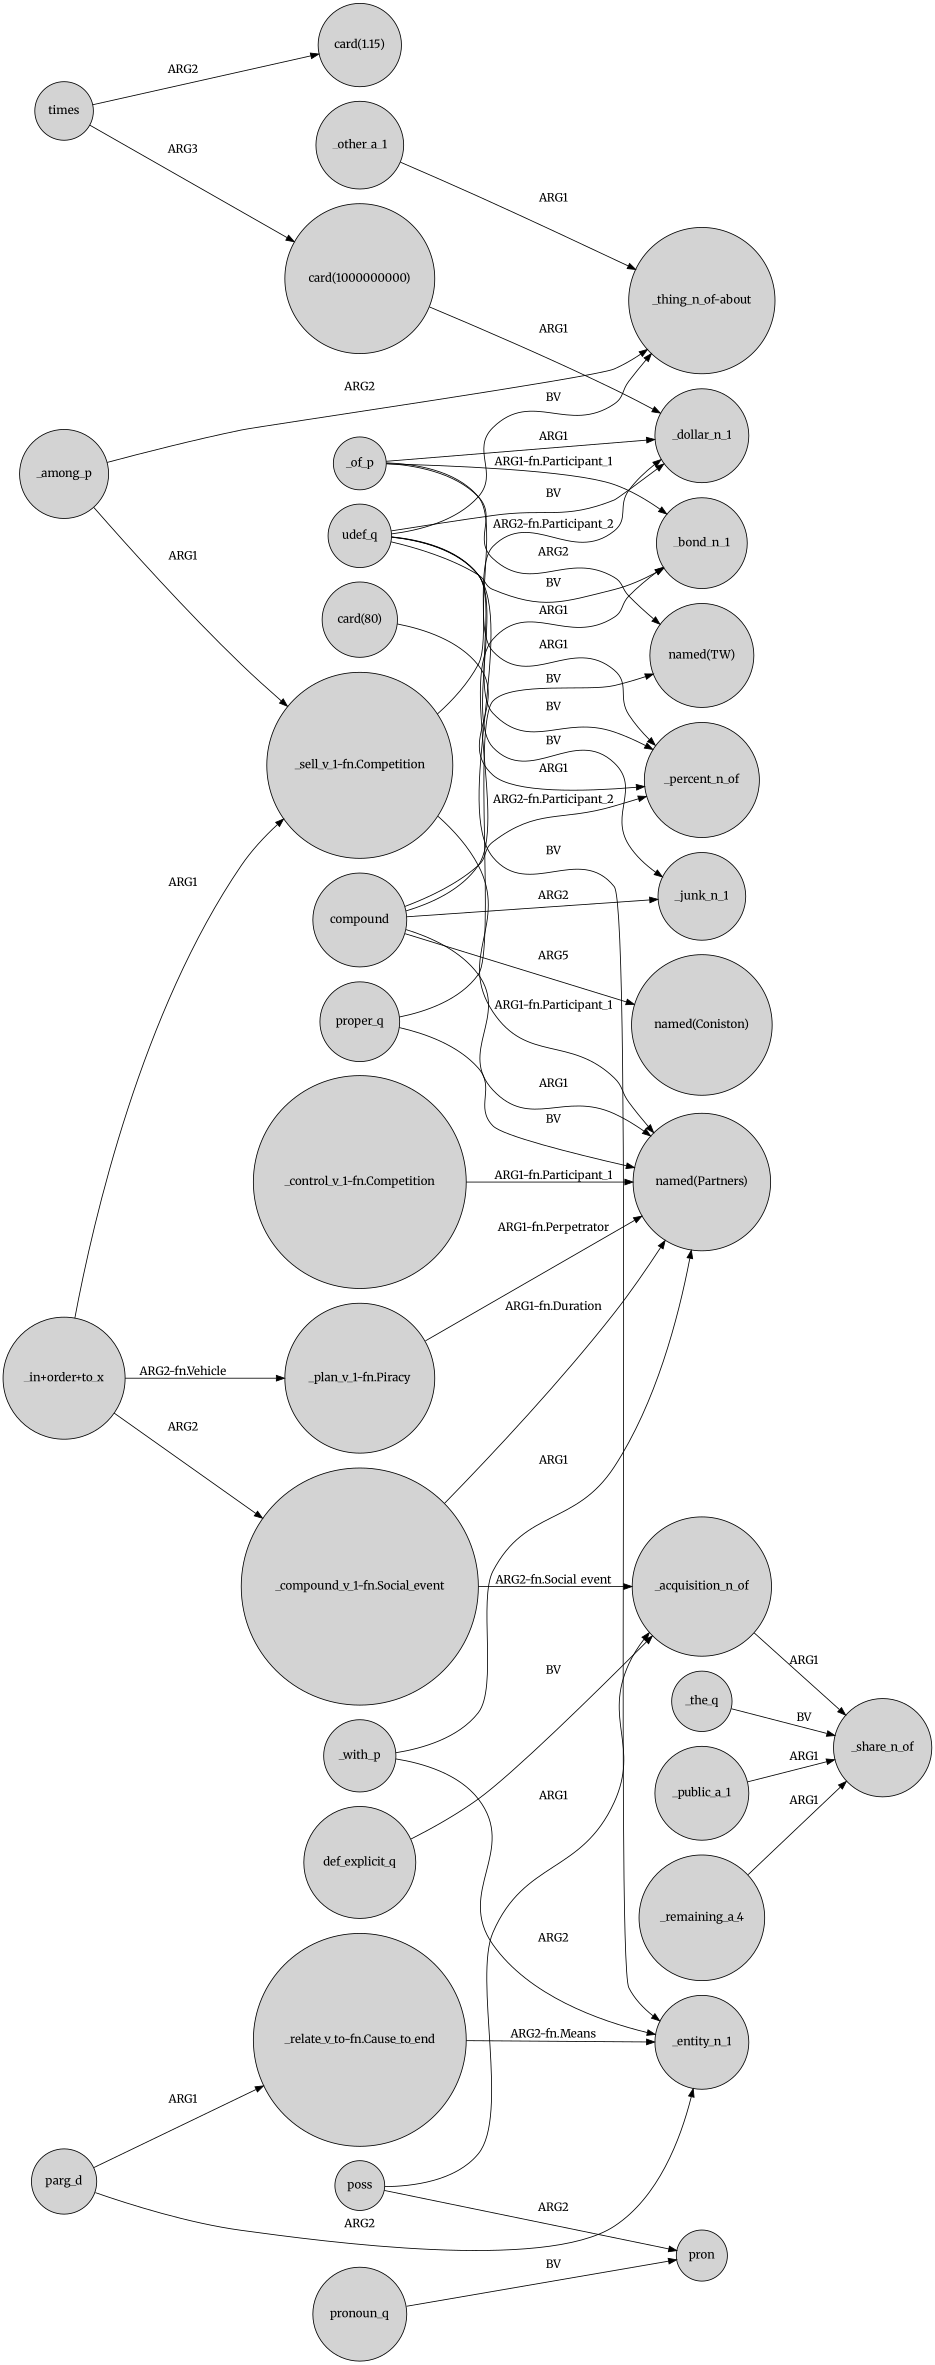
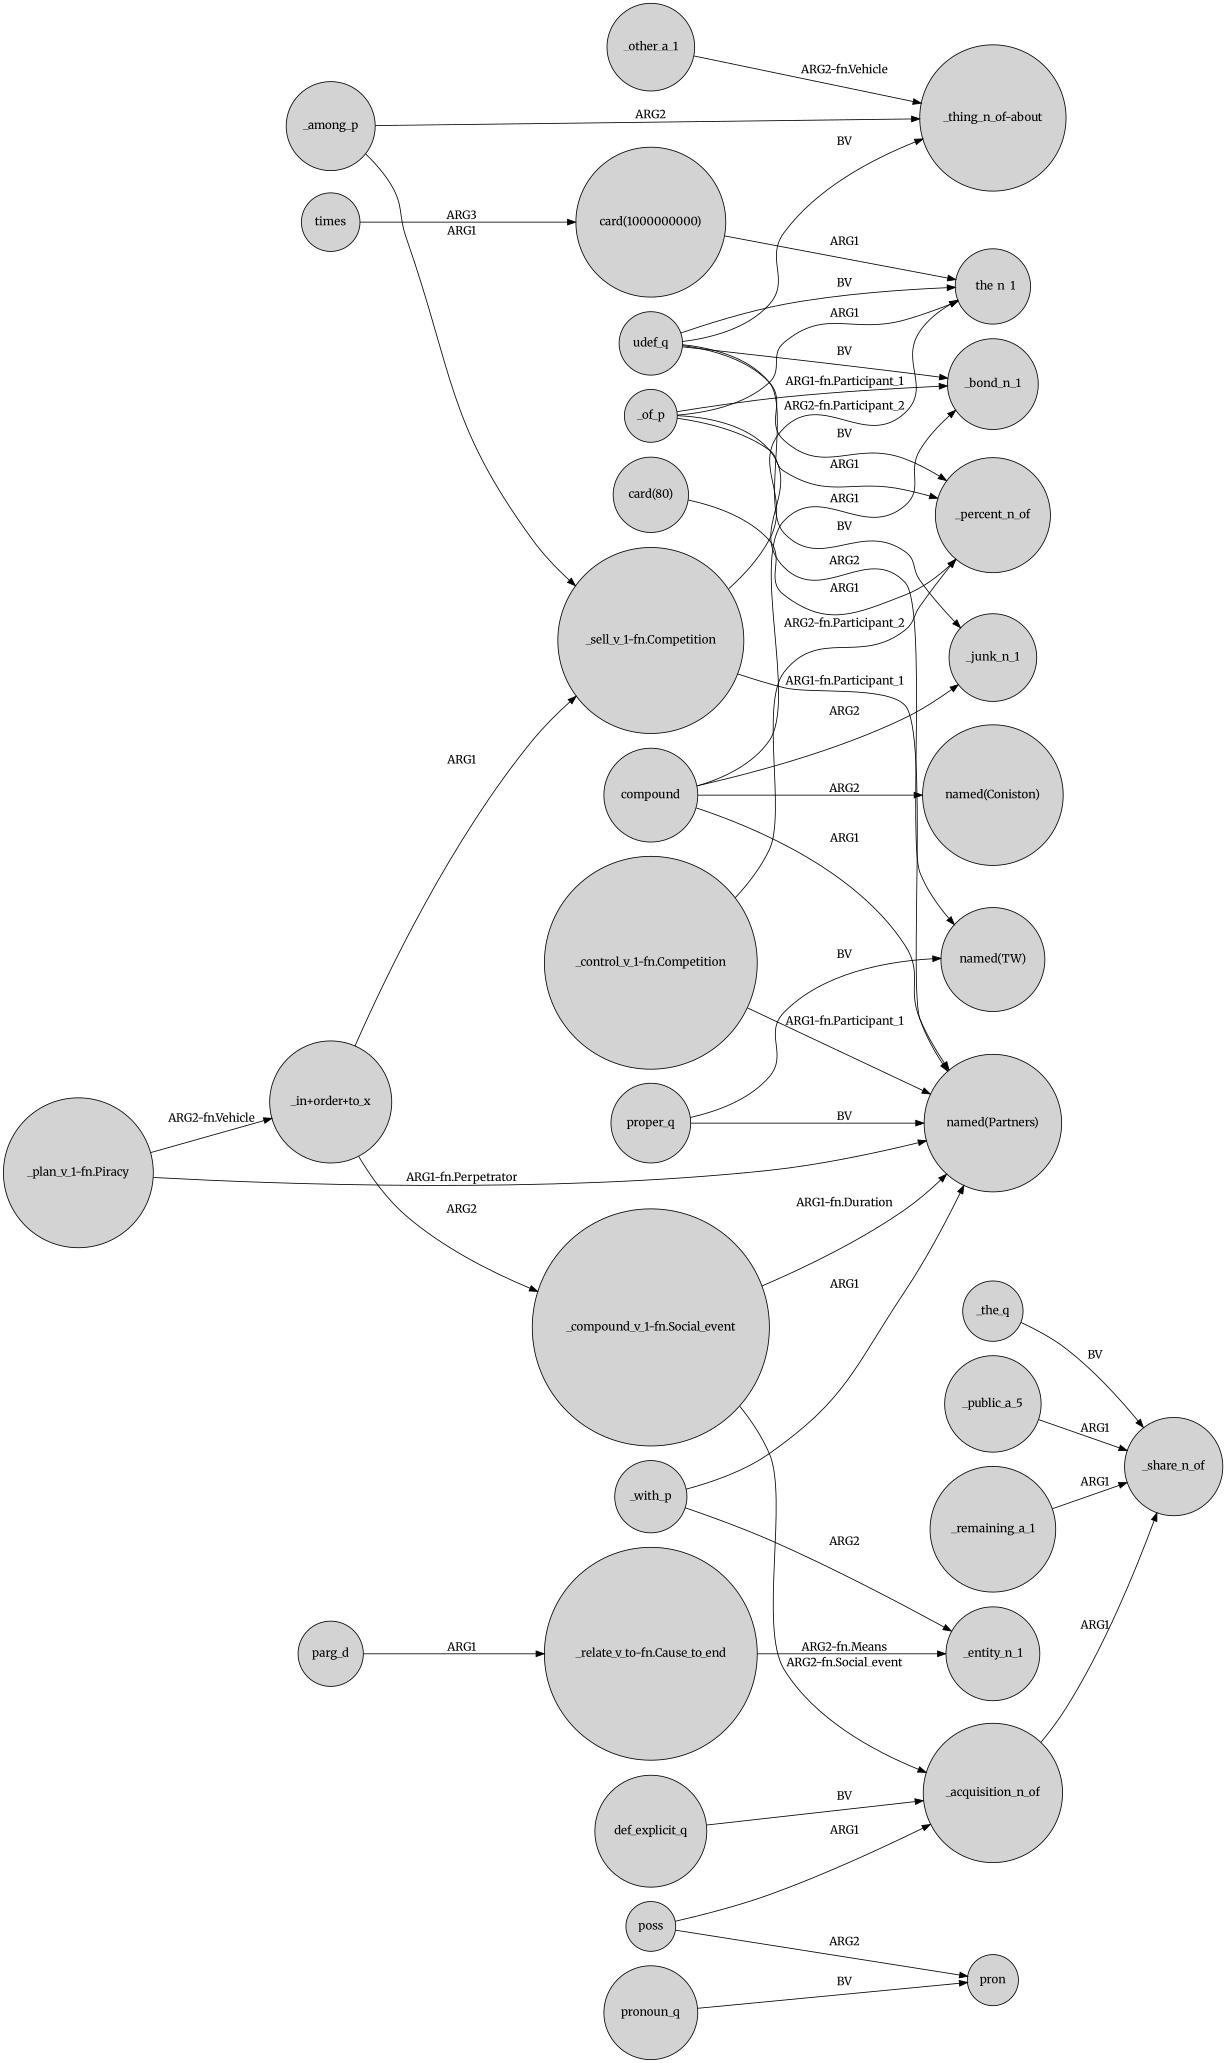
(360, 45) -> none
(554, 199) -> (845, 70)
(702, 436) -> (993, 286)
(510, 831) -> (783, 675)
(554, 956) -> (845, 789)
(623, 1198) -> none
(201, 1378) -> (208, 1137)
(702, 1793) -> (993, 1404)
(702, 1918) -> (993, 1529)
(430, 2249) -> none
